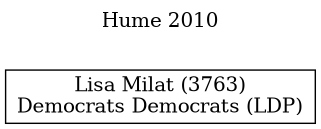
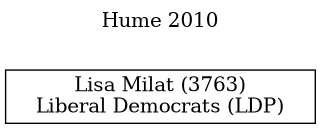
(160, 97) -> (160, 97)
